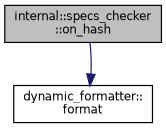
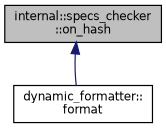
(91, 58) -> (75, 70)
